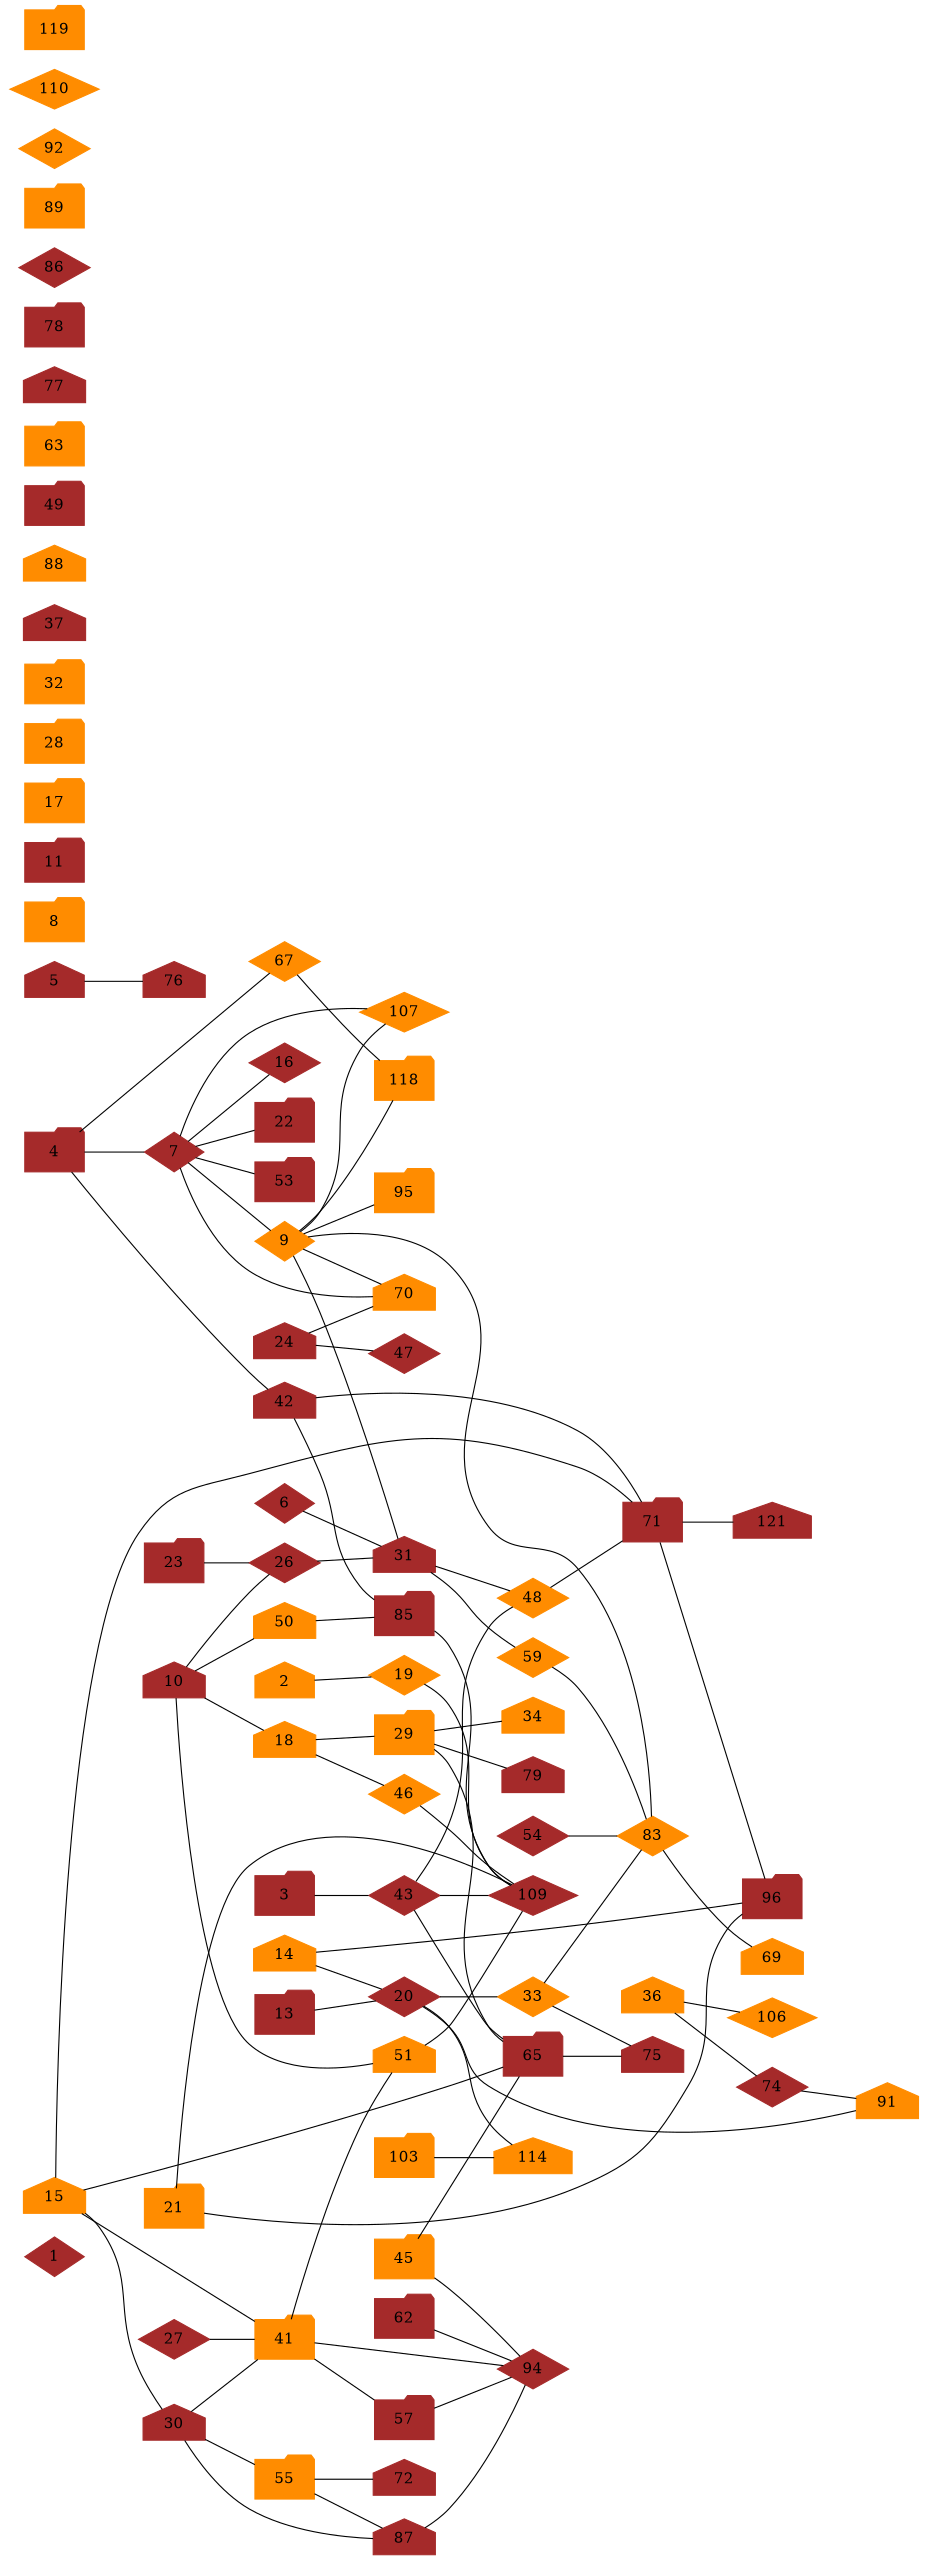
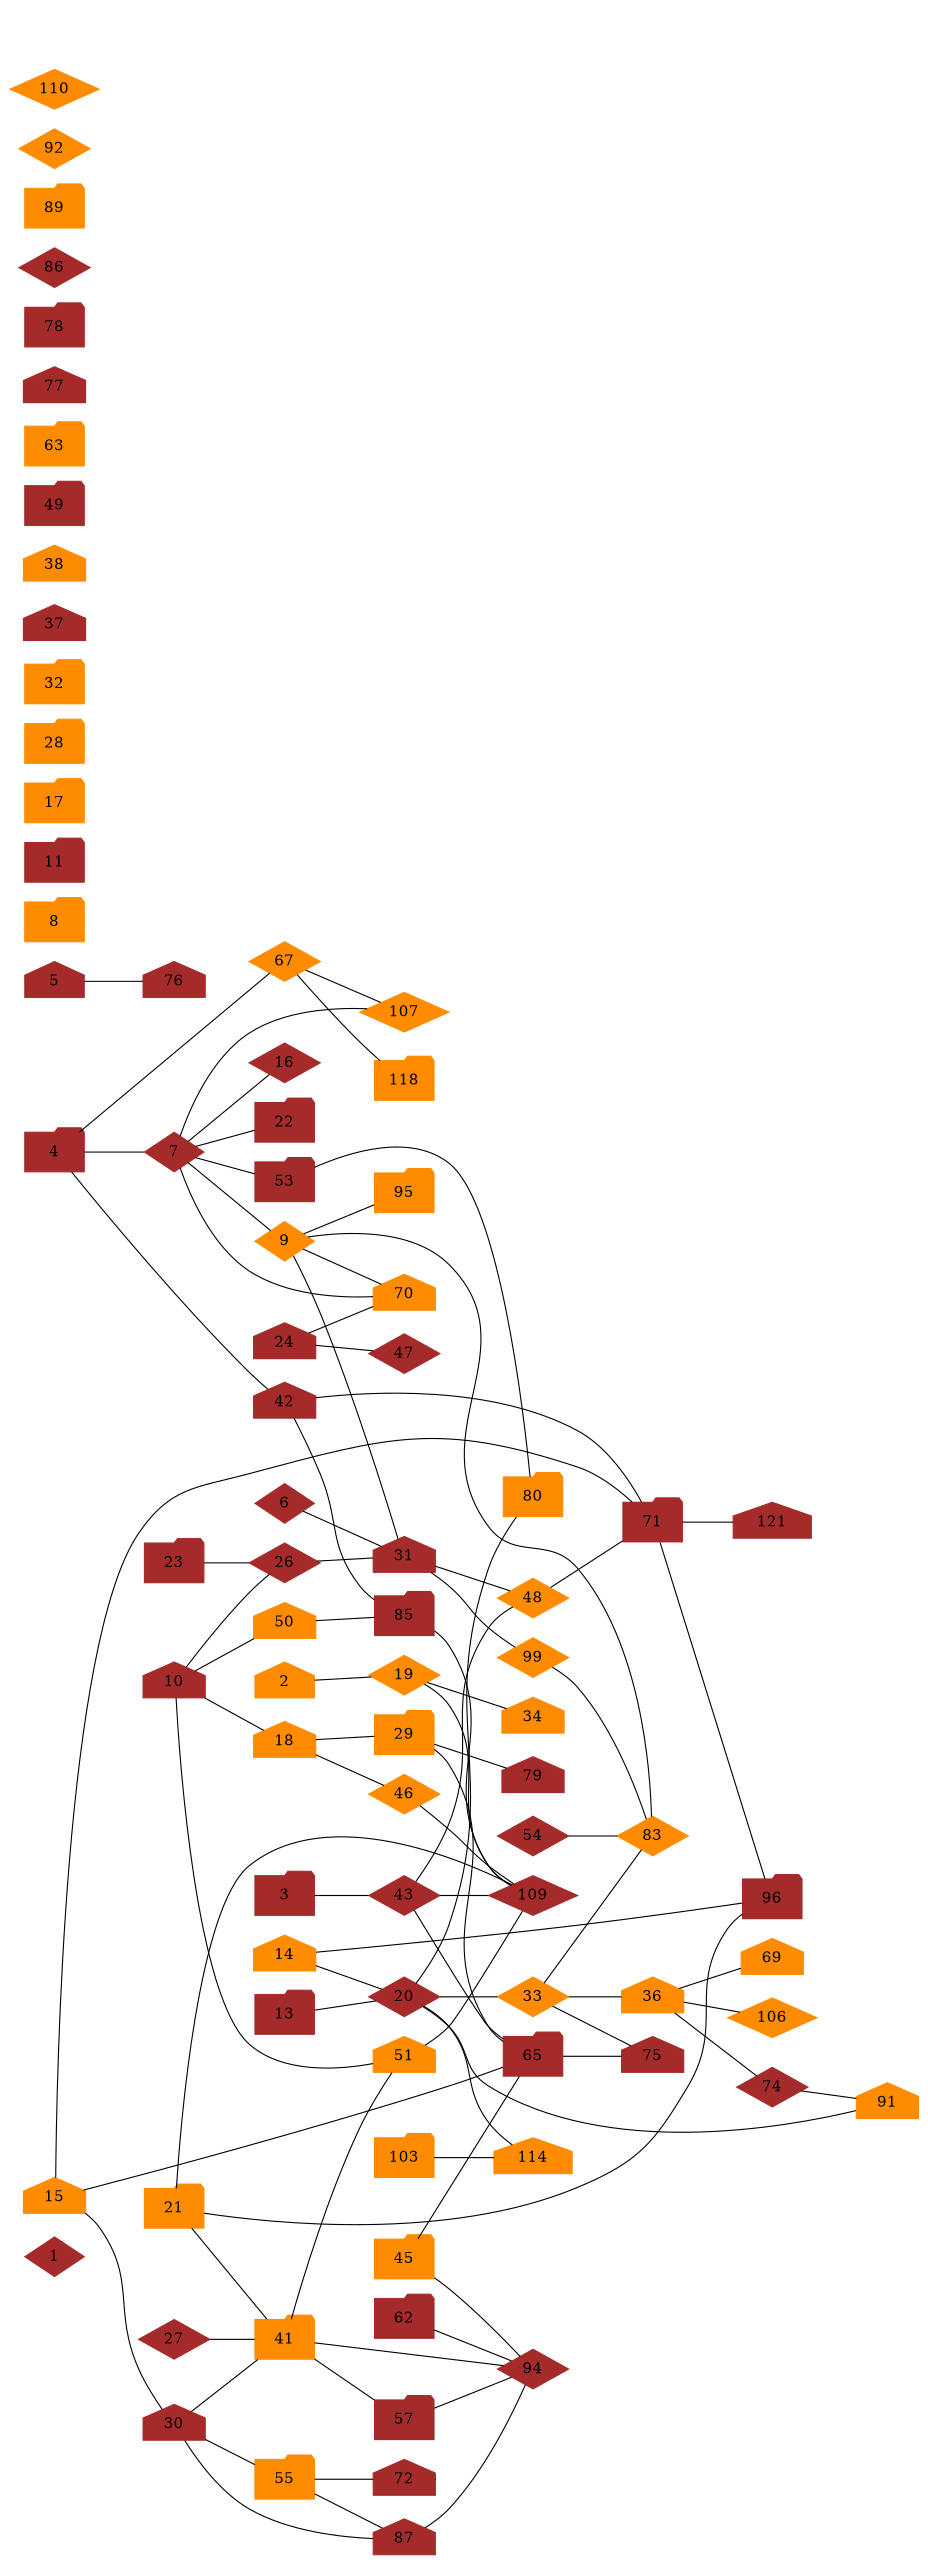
(55, 30) -> none
(55, 565) -> (55, 565)
(340, 1127) -> (343, 986)
(352, 1170) -> none
none -> (533, 1497)
(533, 1658) -> (533, 1658)
(478, 1725) -> (457, 1692)
(701, 1900) -> (716, 1976)
none -> (595, 1997)
(168, 2268) -> (229, 2274)
